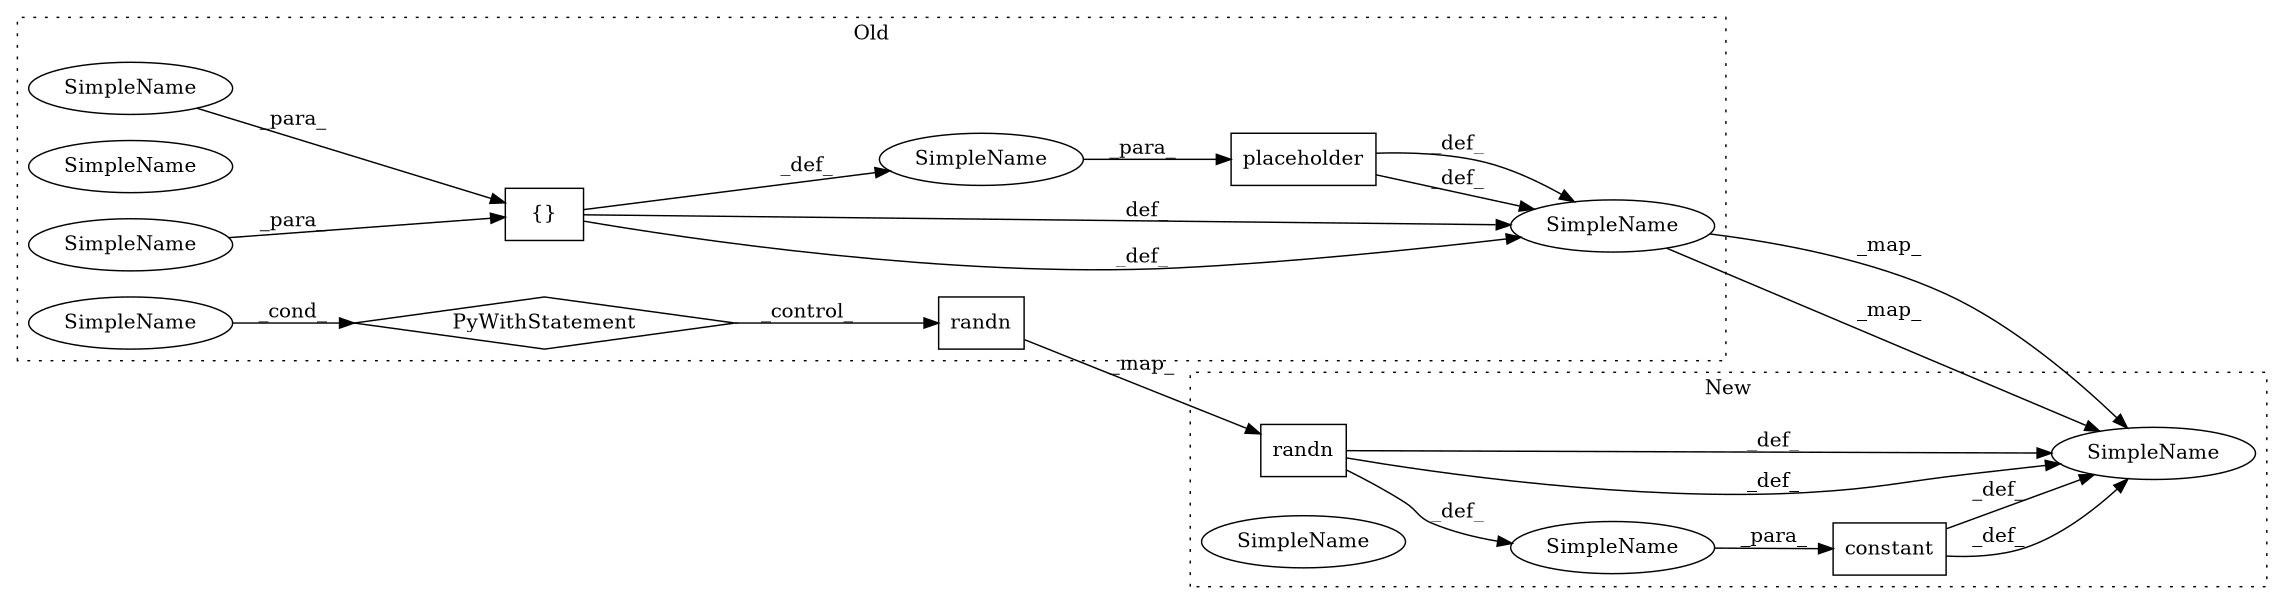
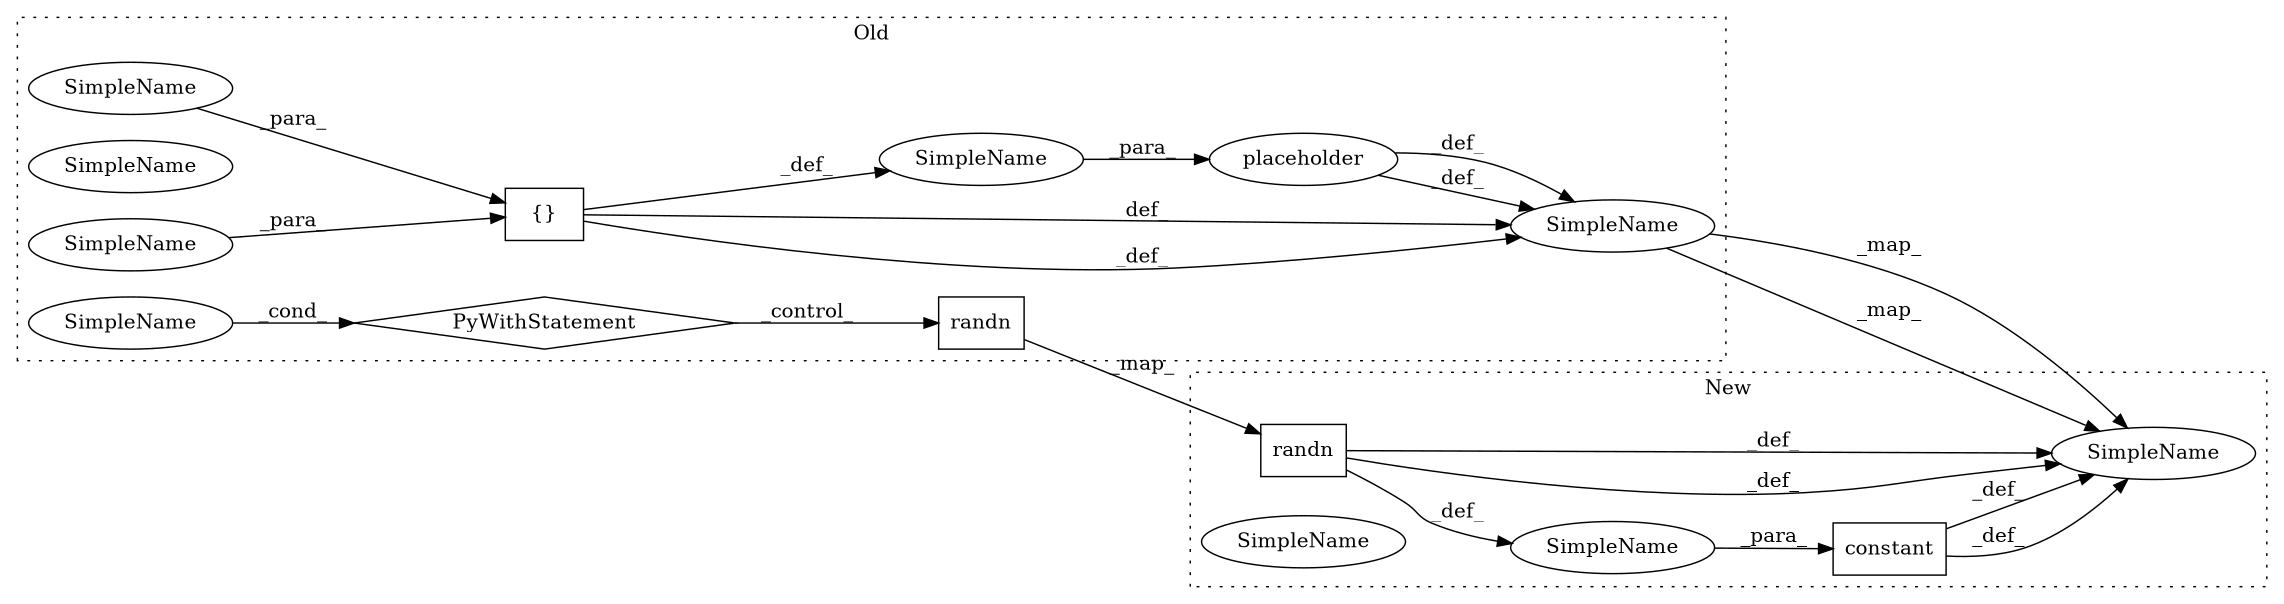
(1304, 159) -> (1304, 159)
